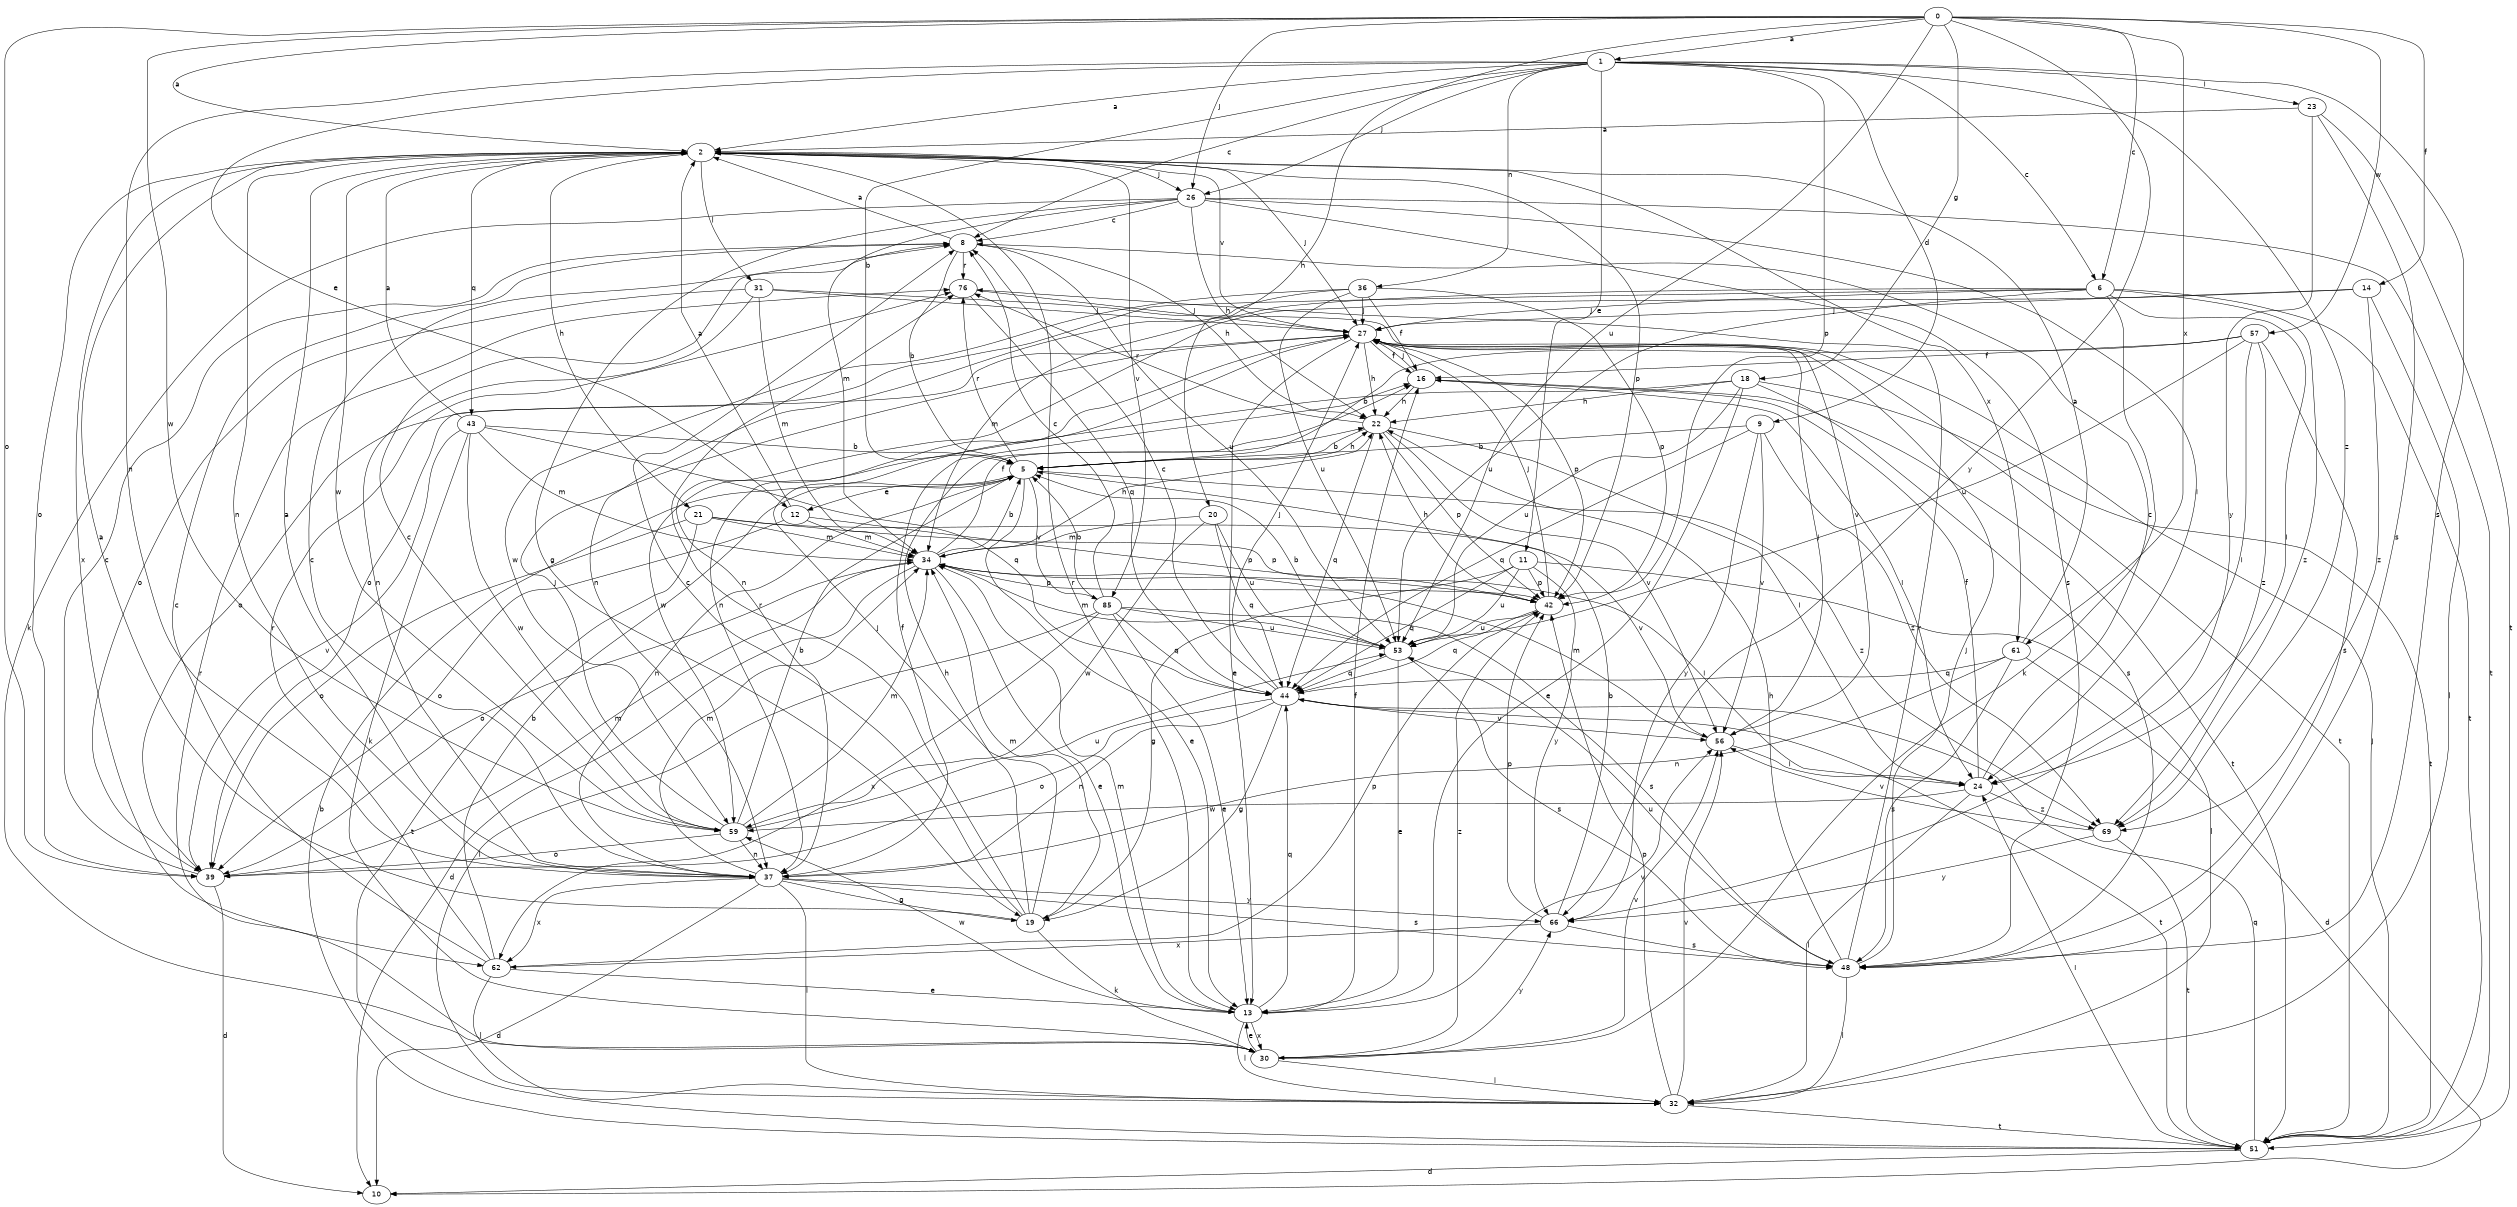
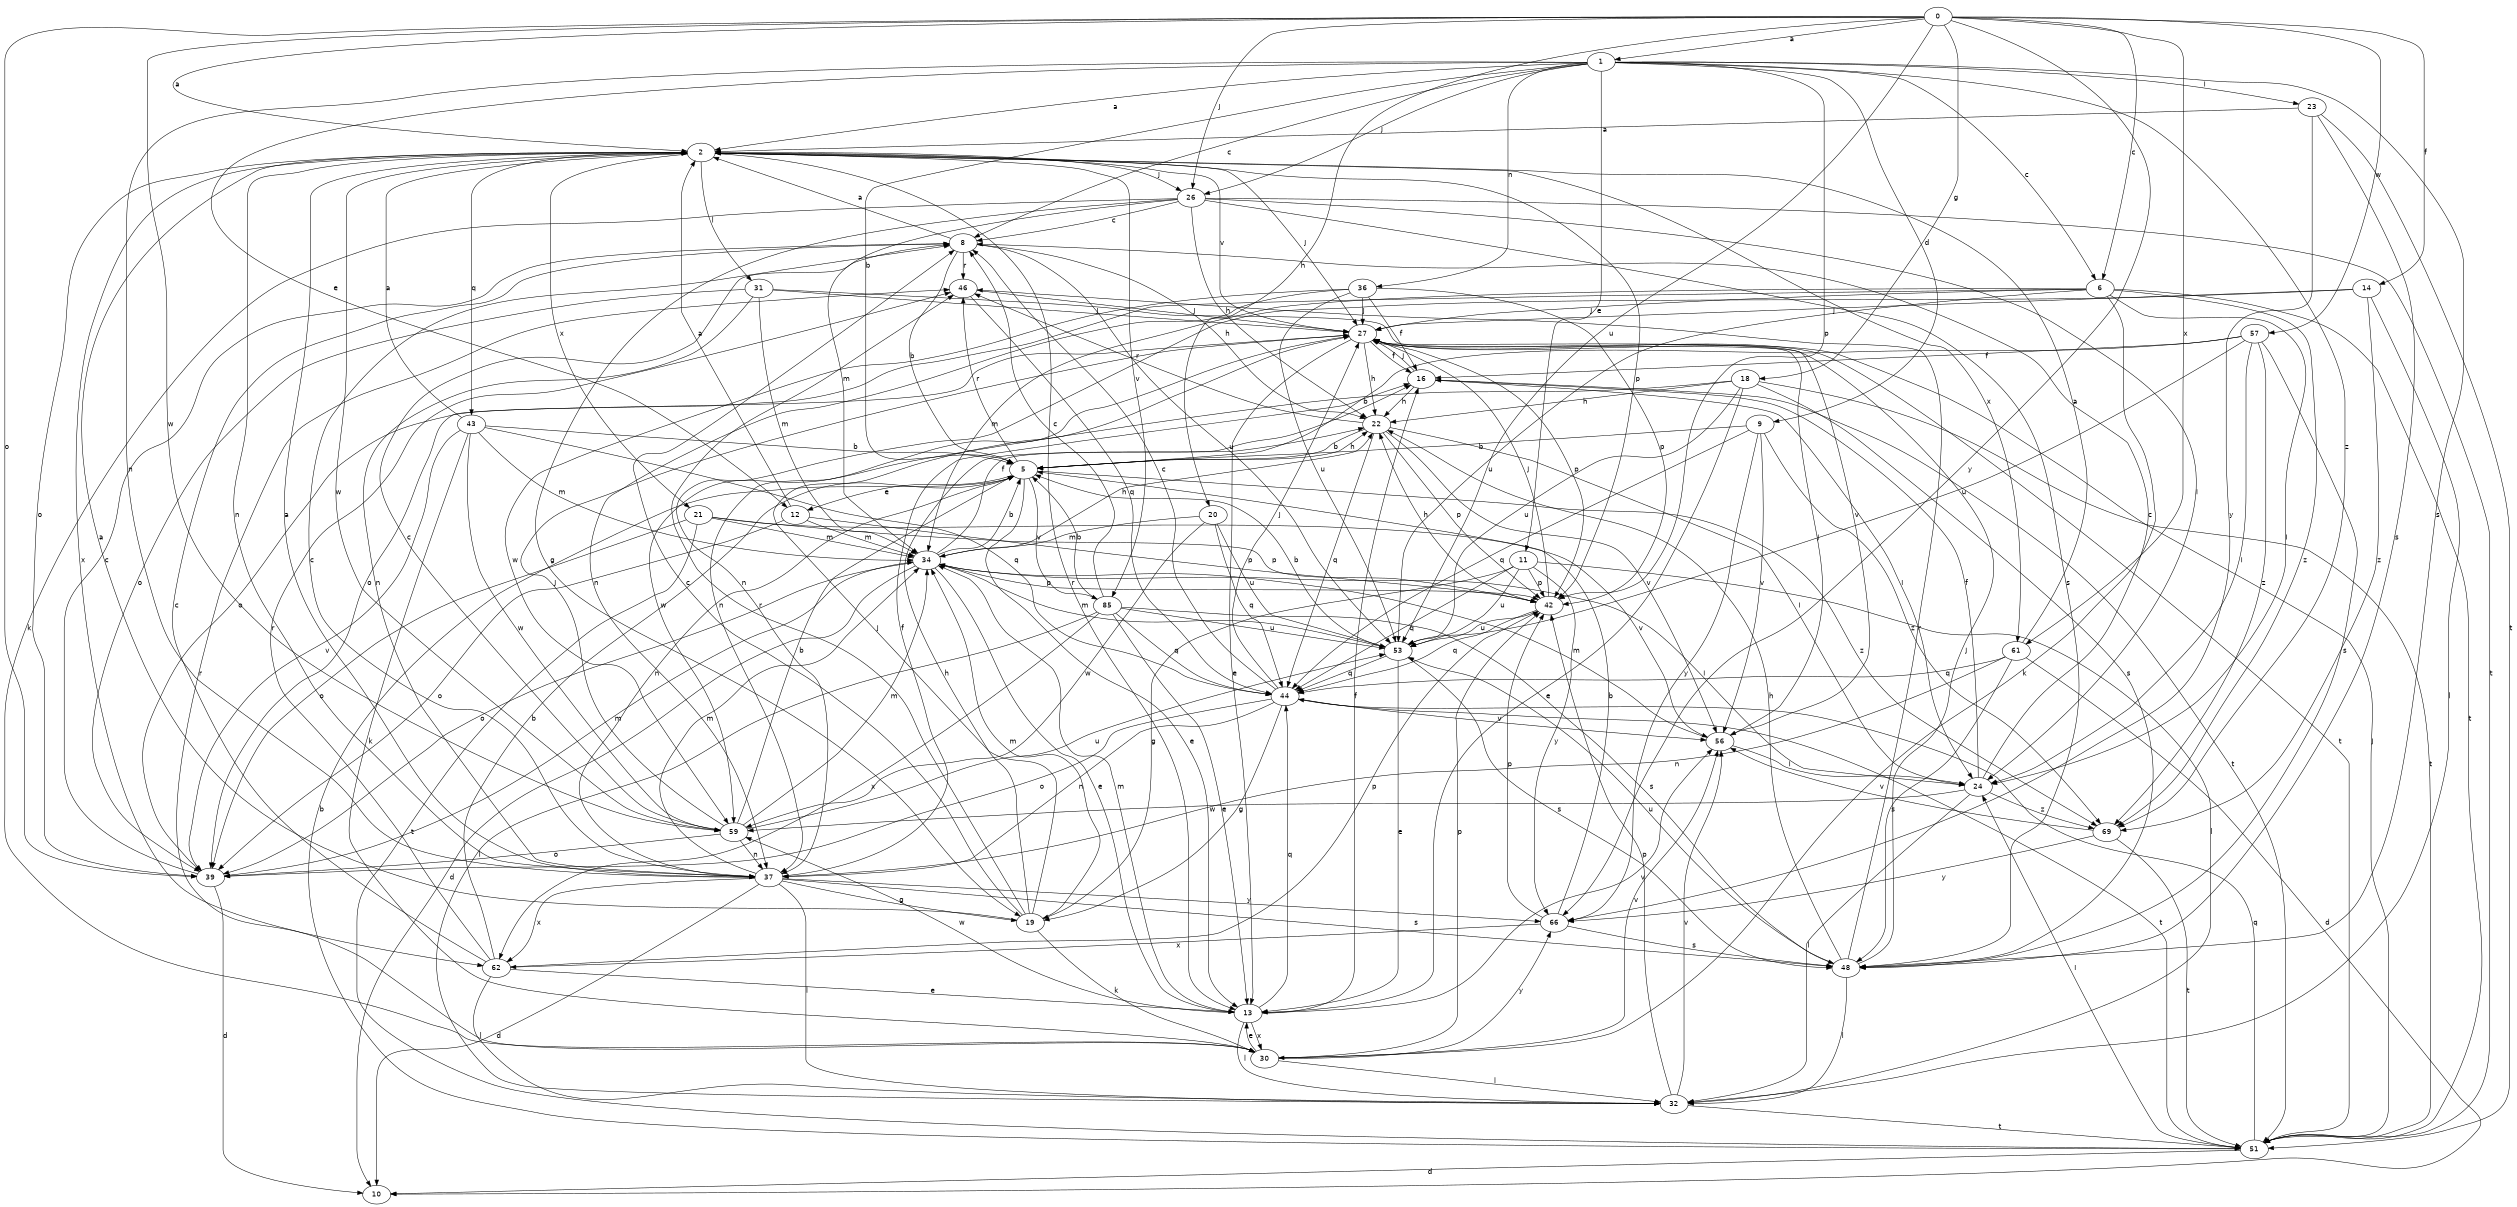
(963, 288) -> (963, 288)
(562, 334) -> (562, 334)
(1460, 832) -> (1460, 832)
